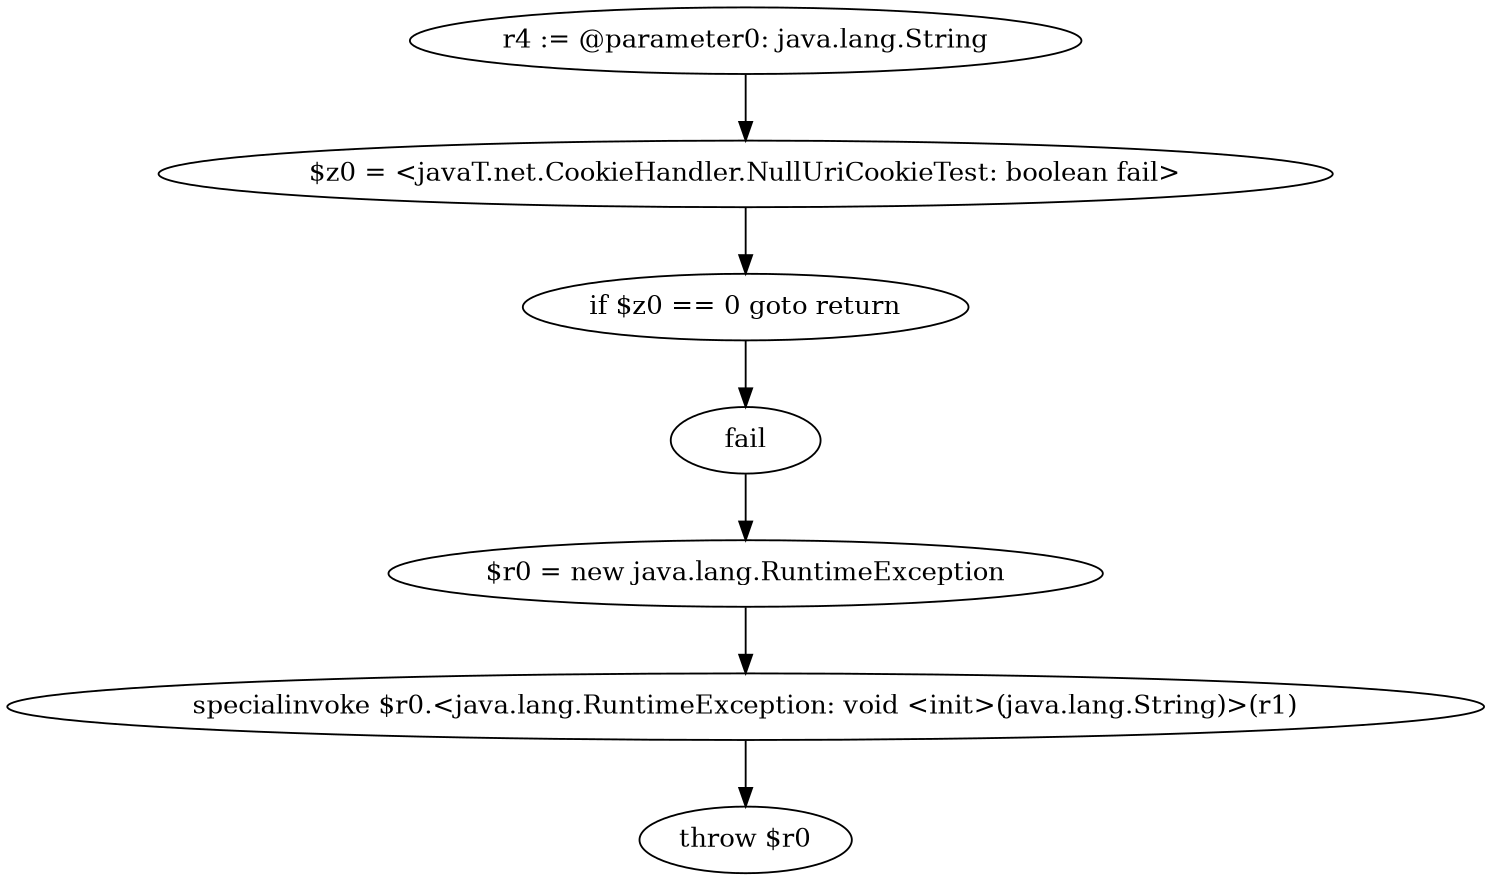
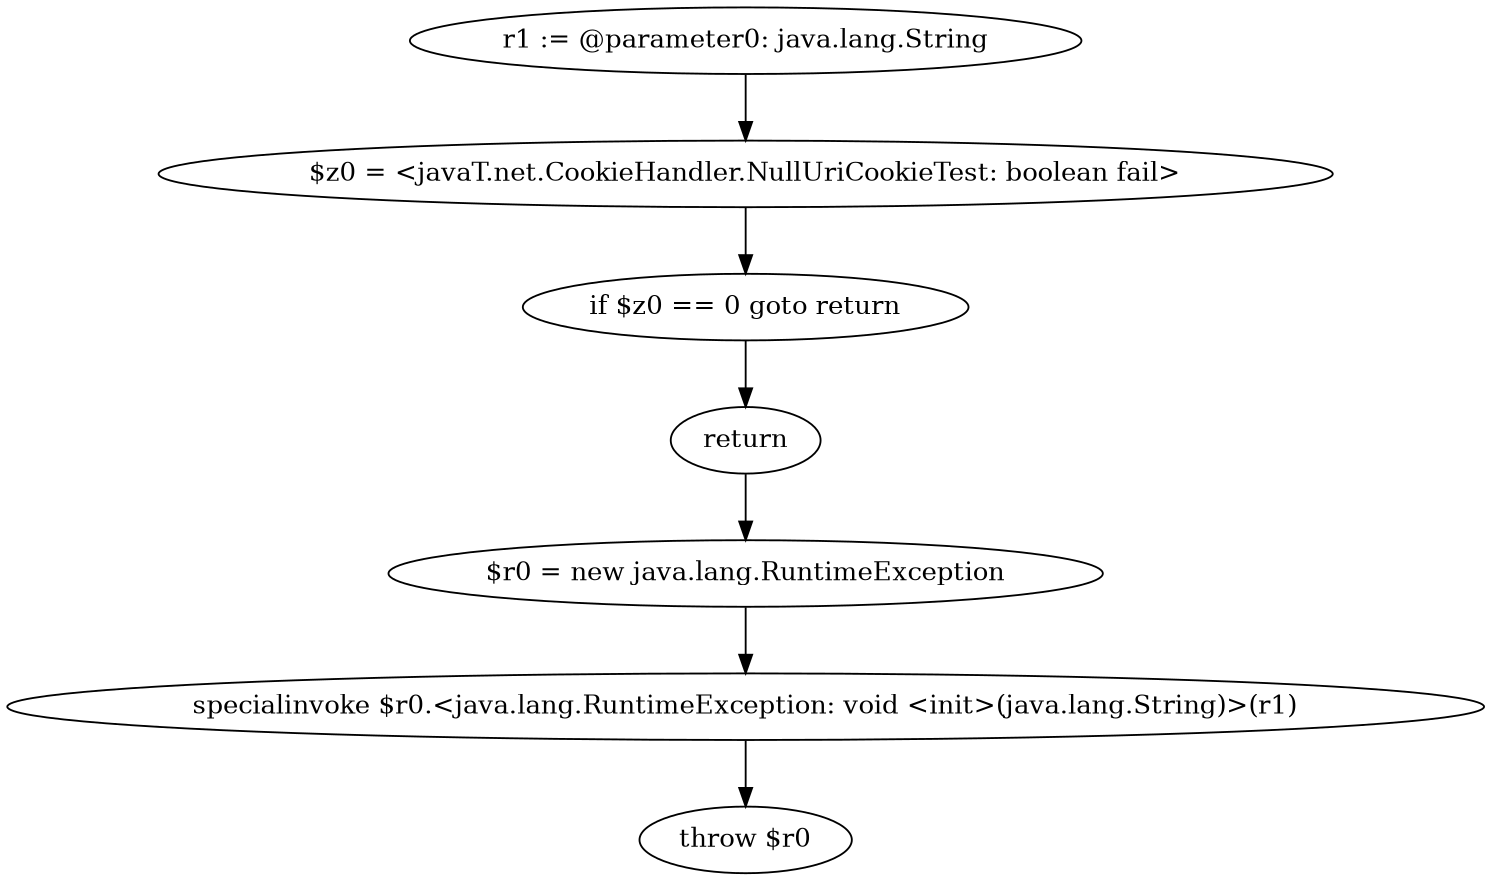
(746, 41) -> (746, 41)
(746, 440) -> (746, 440)
